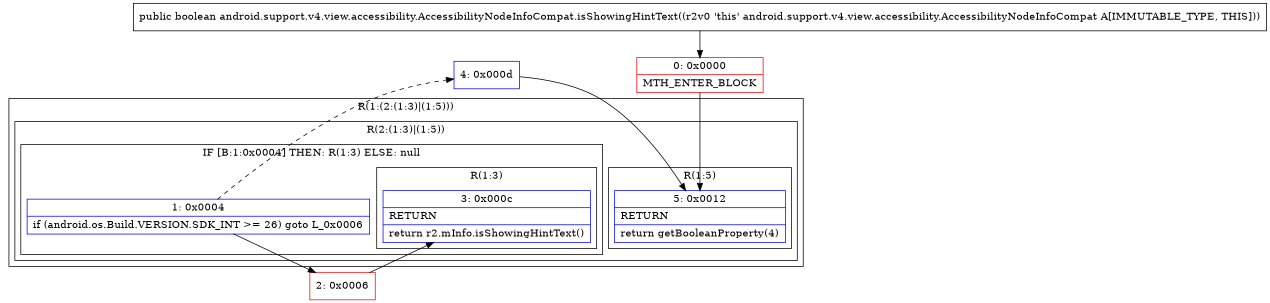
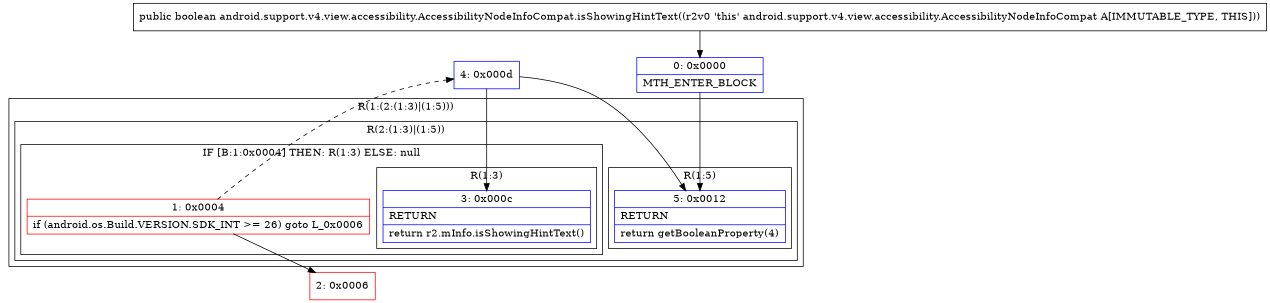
(700, 75) -> (700, 75)
(198, 217) -> (198, 217)
(398, 259) -> (487, 136)
